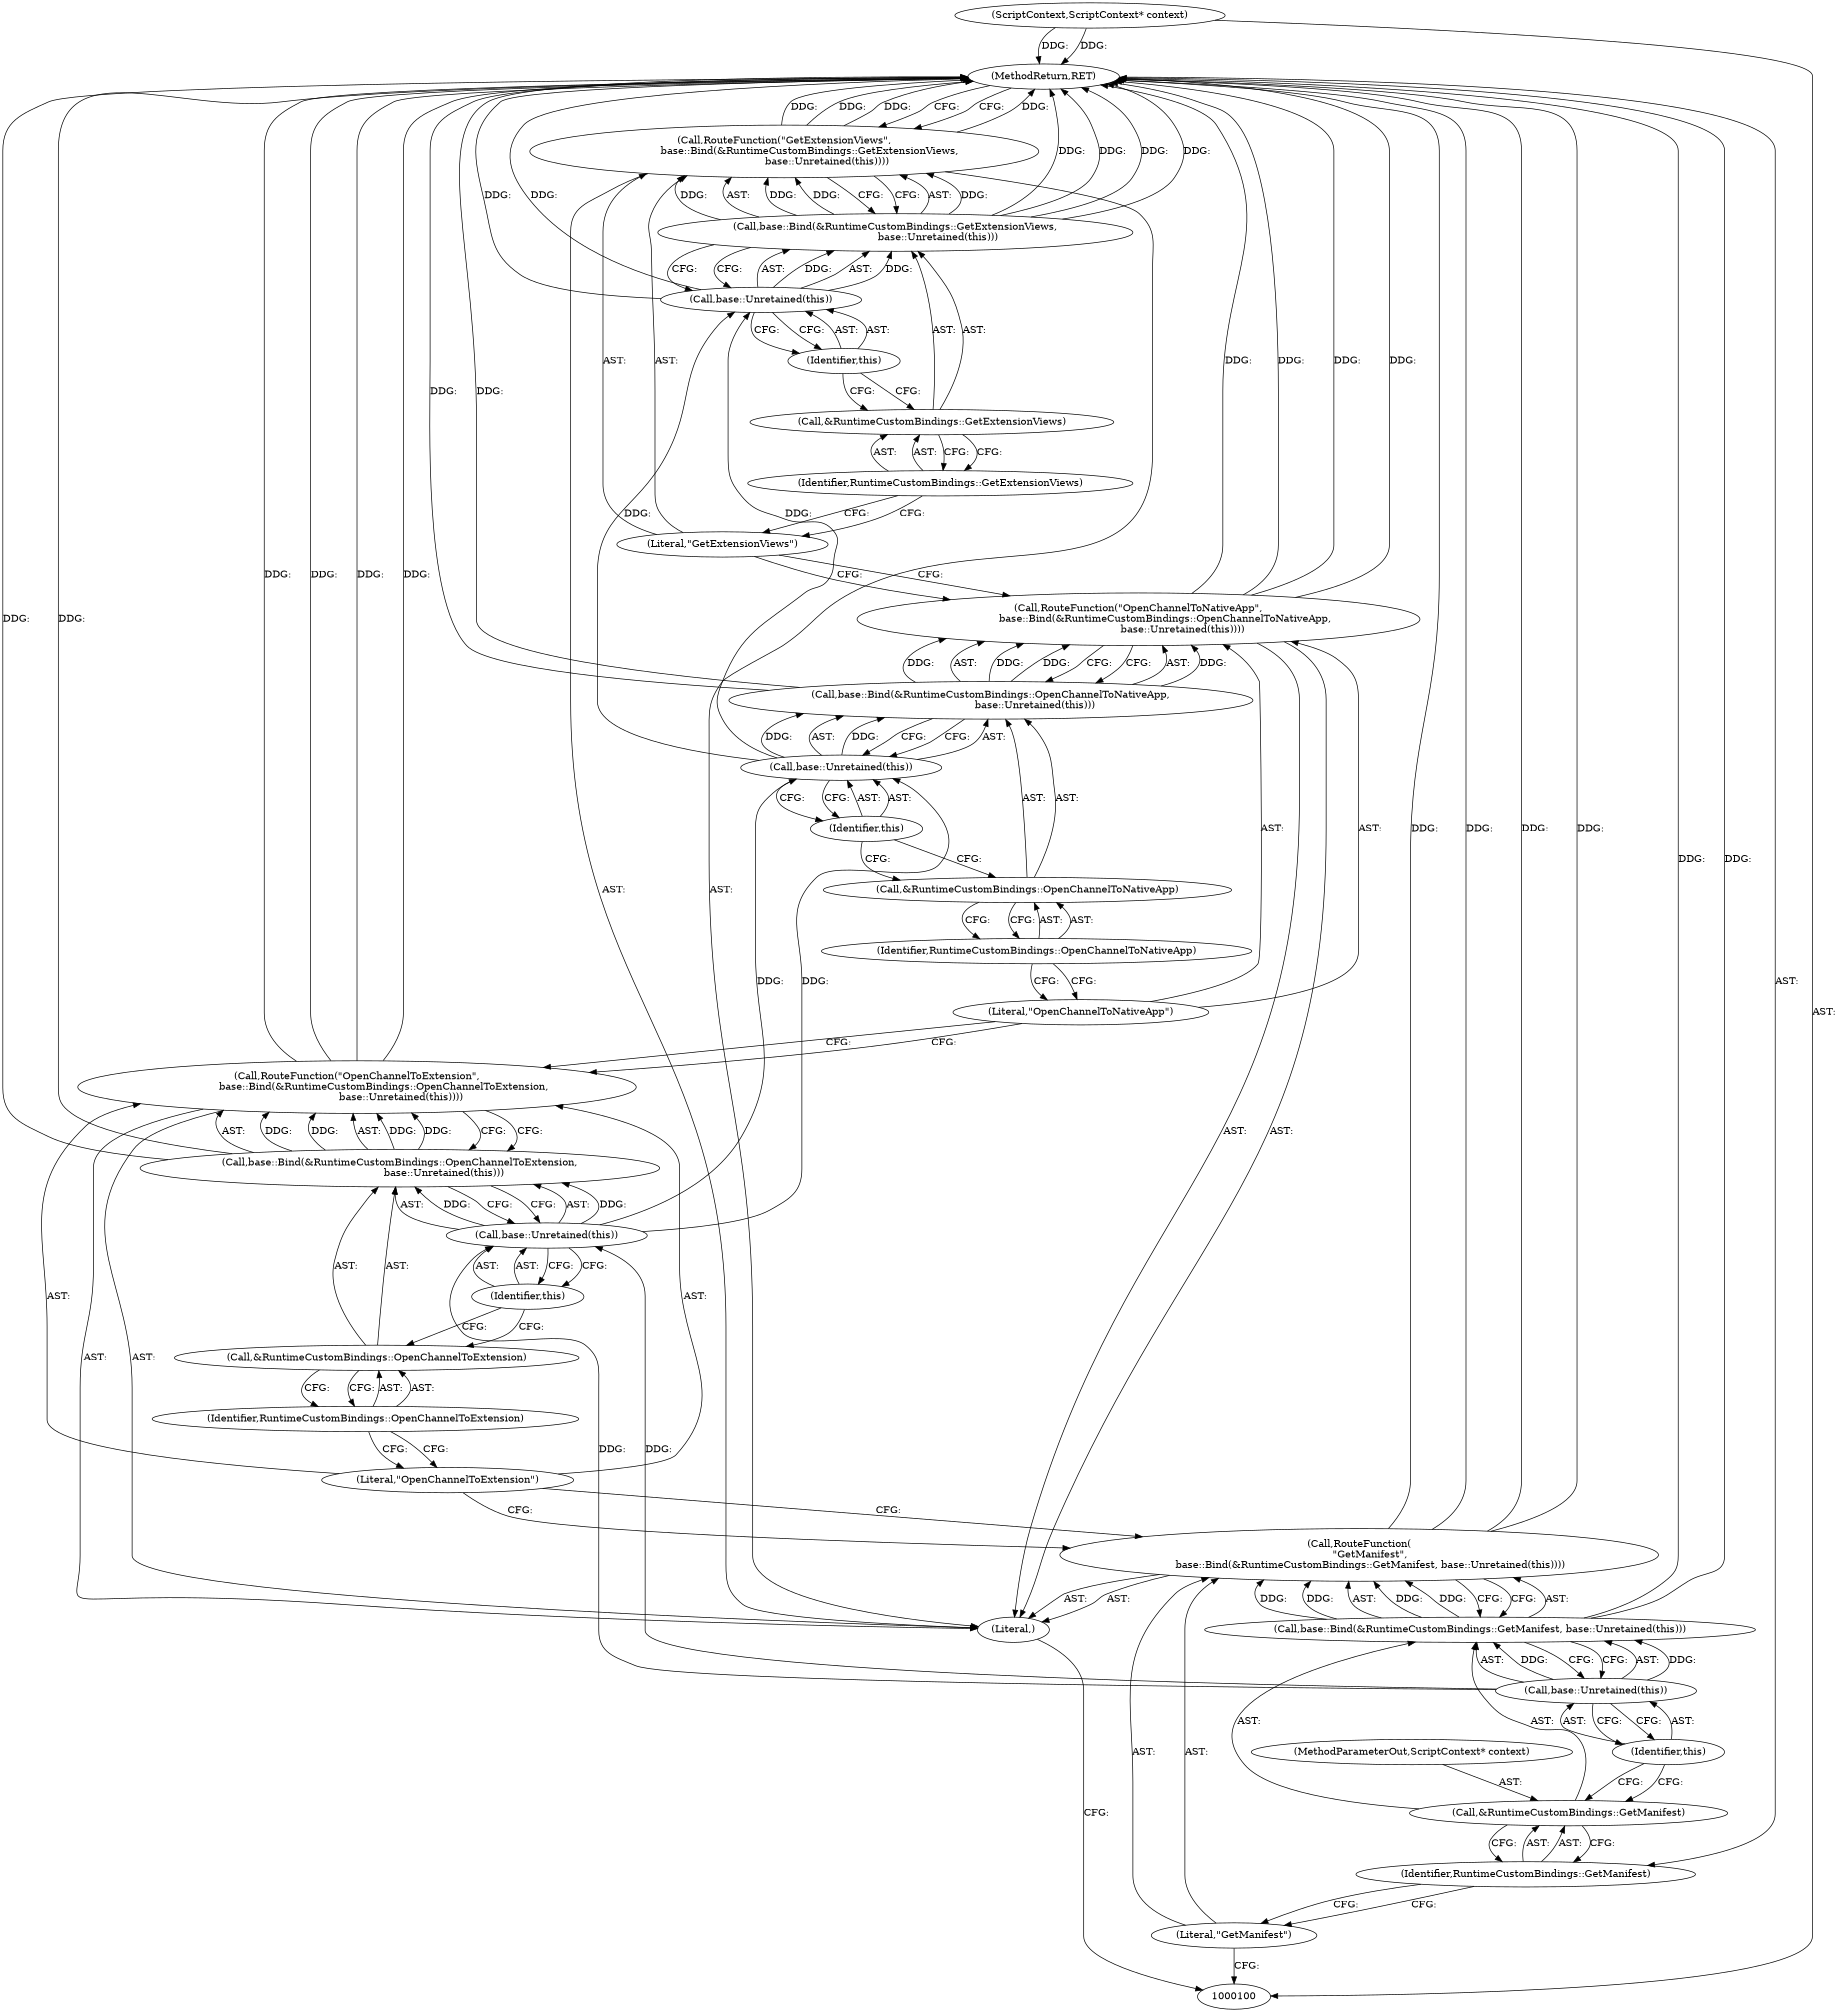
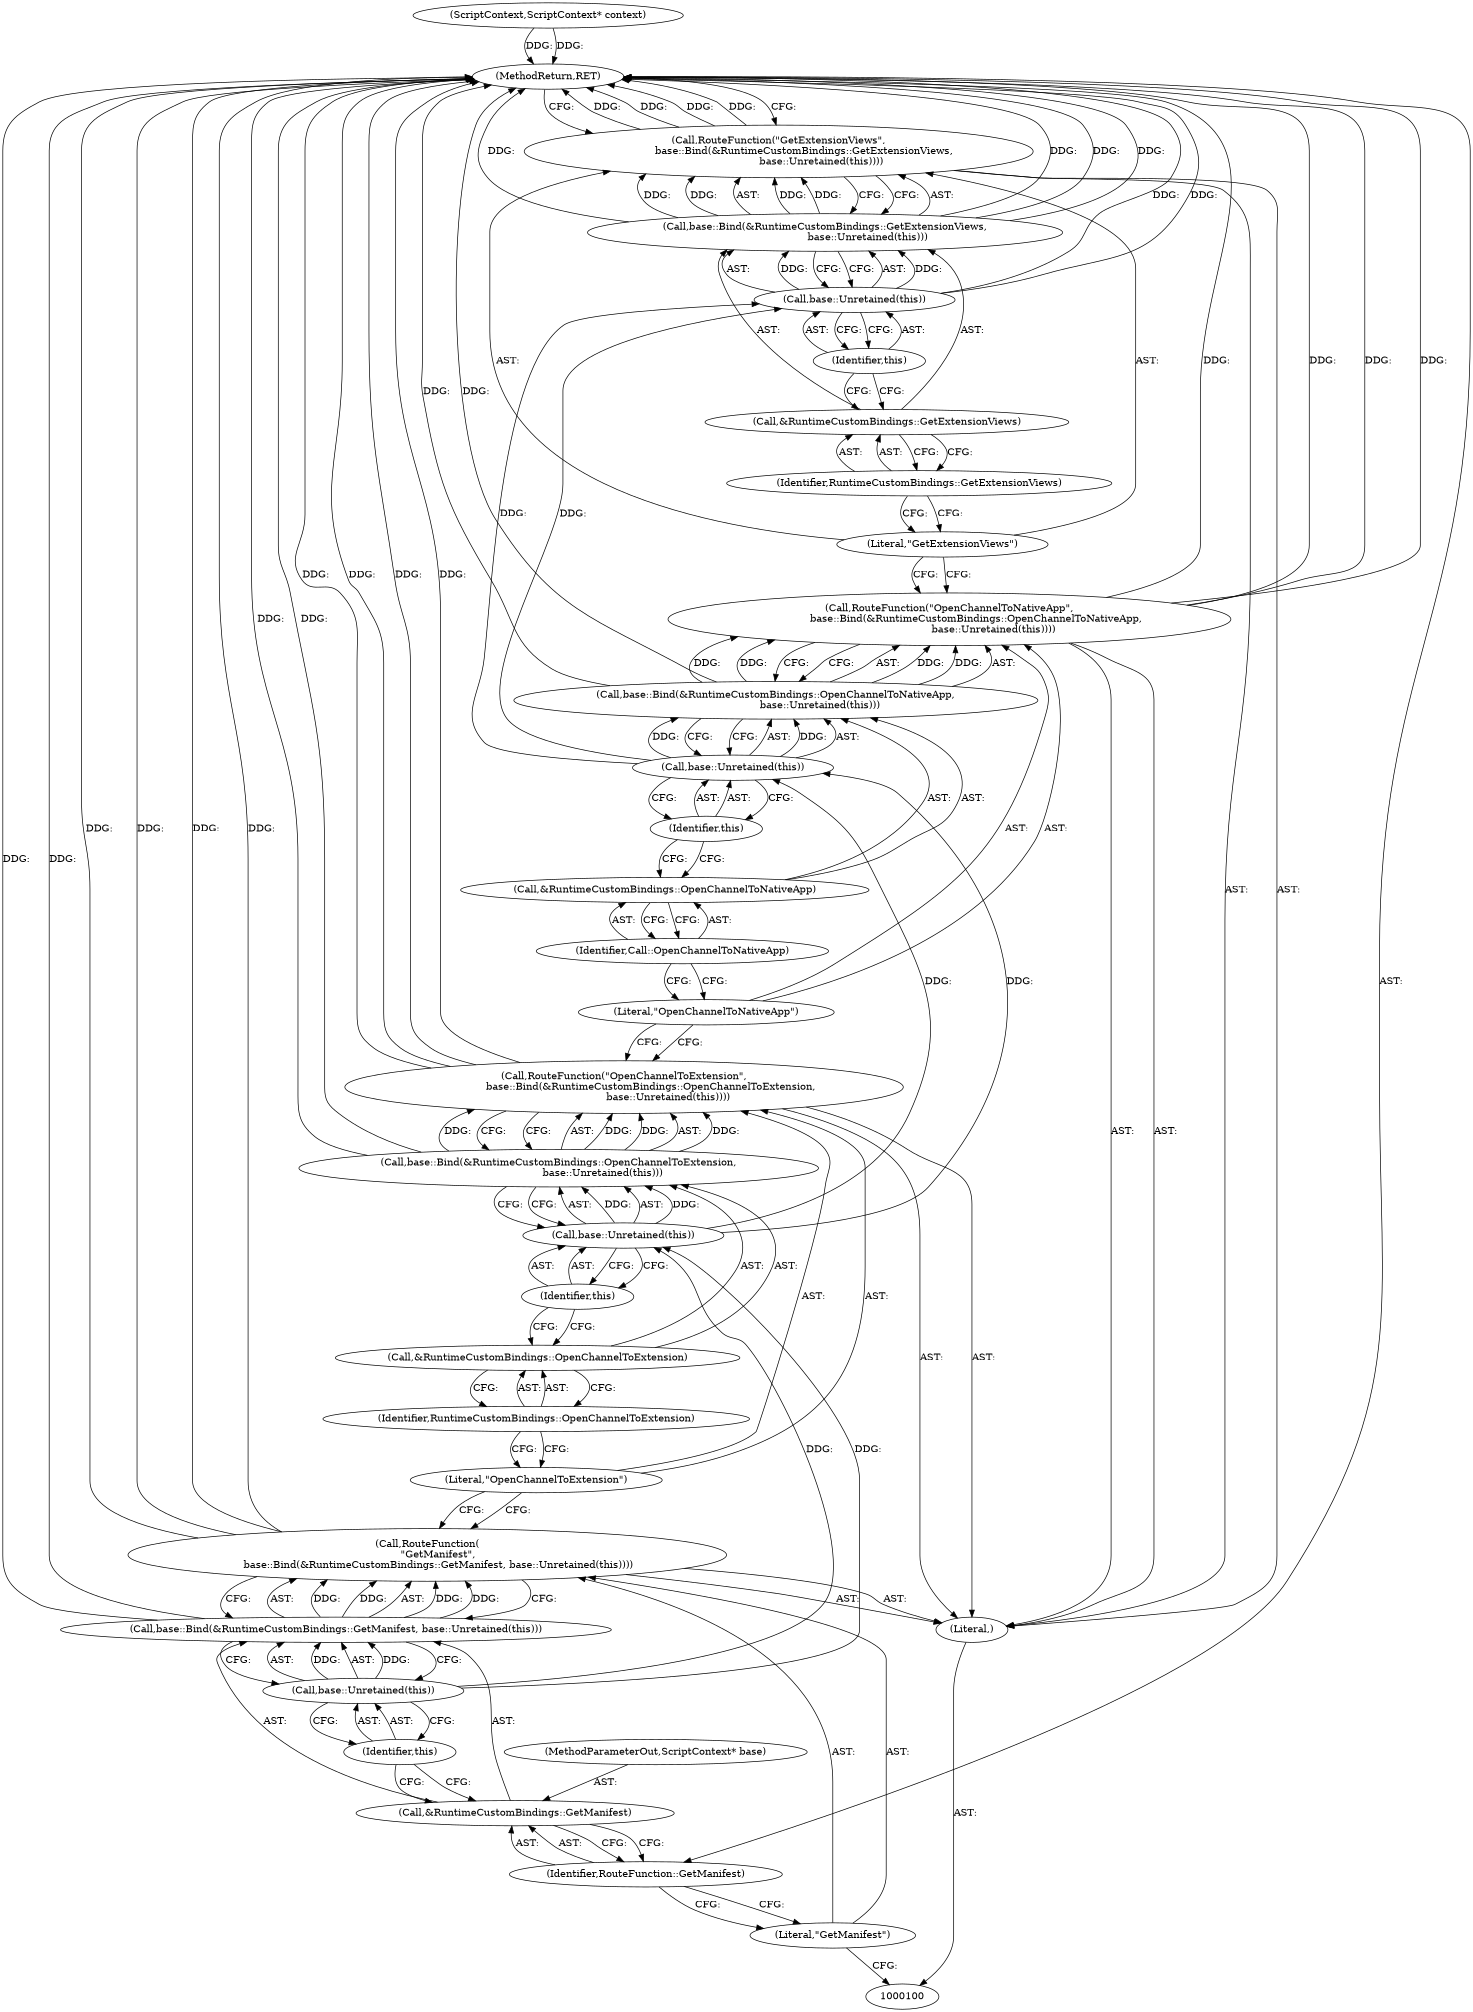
(1037, 951) -> (682, 951)
(1812, 977) -> none
(1412, 1752) -> (656, 1752)
(1098, 1813) -> (967, 1813)
(1526, 1874) -> (646, 1874)
